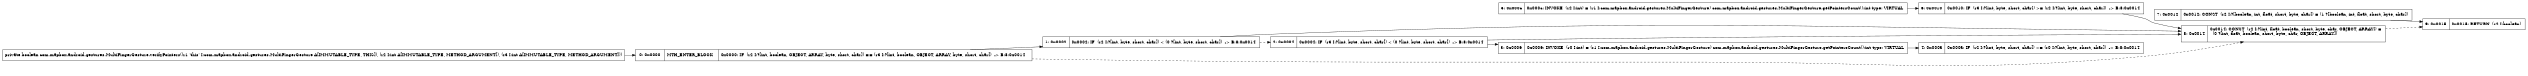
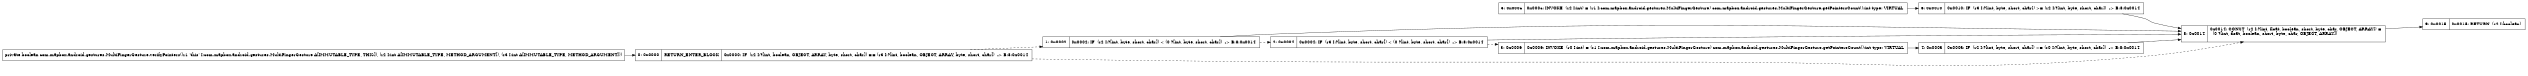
(2283, 15) -> none
(2403, 28) -> (2403, 28)
none -> (2153, 41)
(1491, 44) -> (1491, 44)
(1005, 48) -> (1005, 48)
(690, 55) -> (692, 55)
